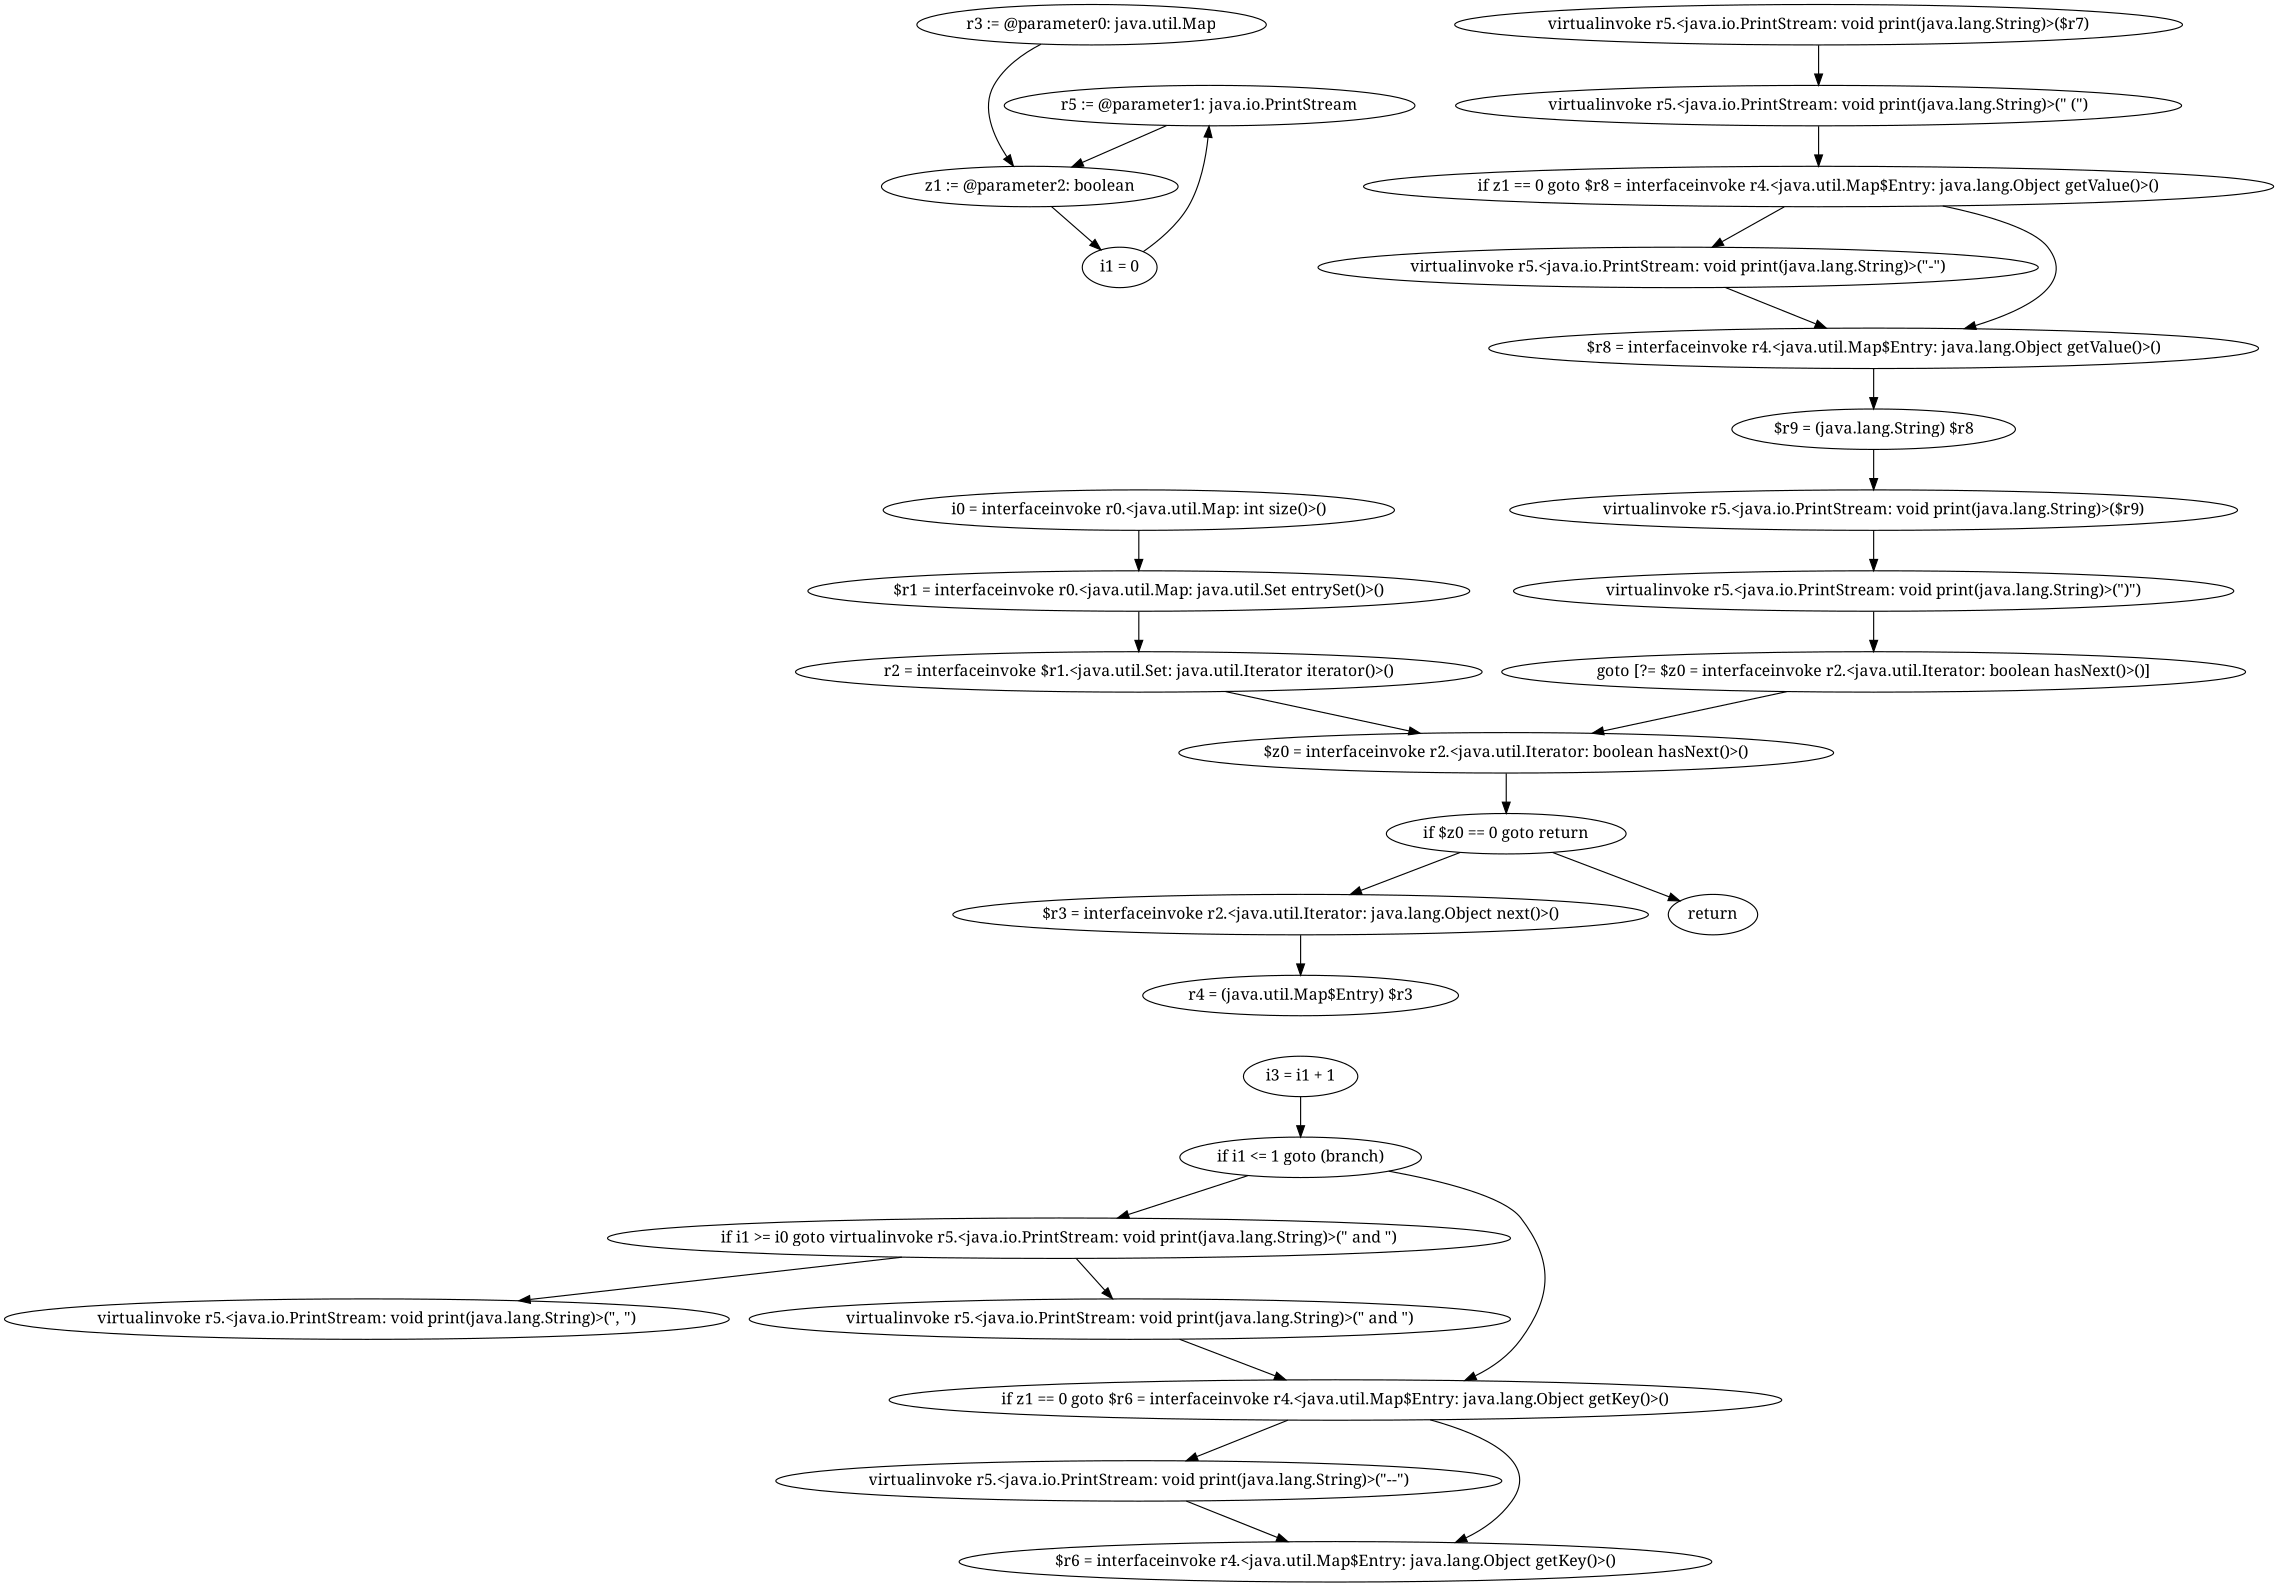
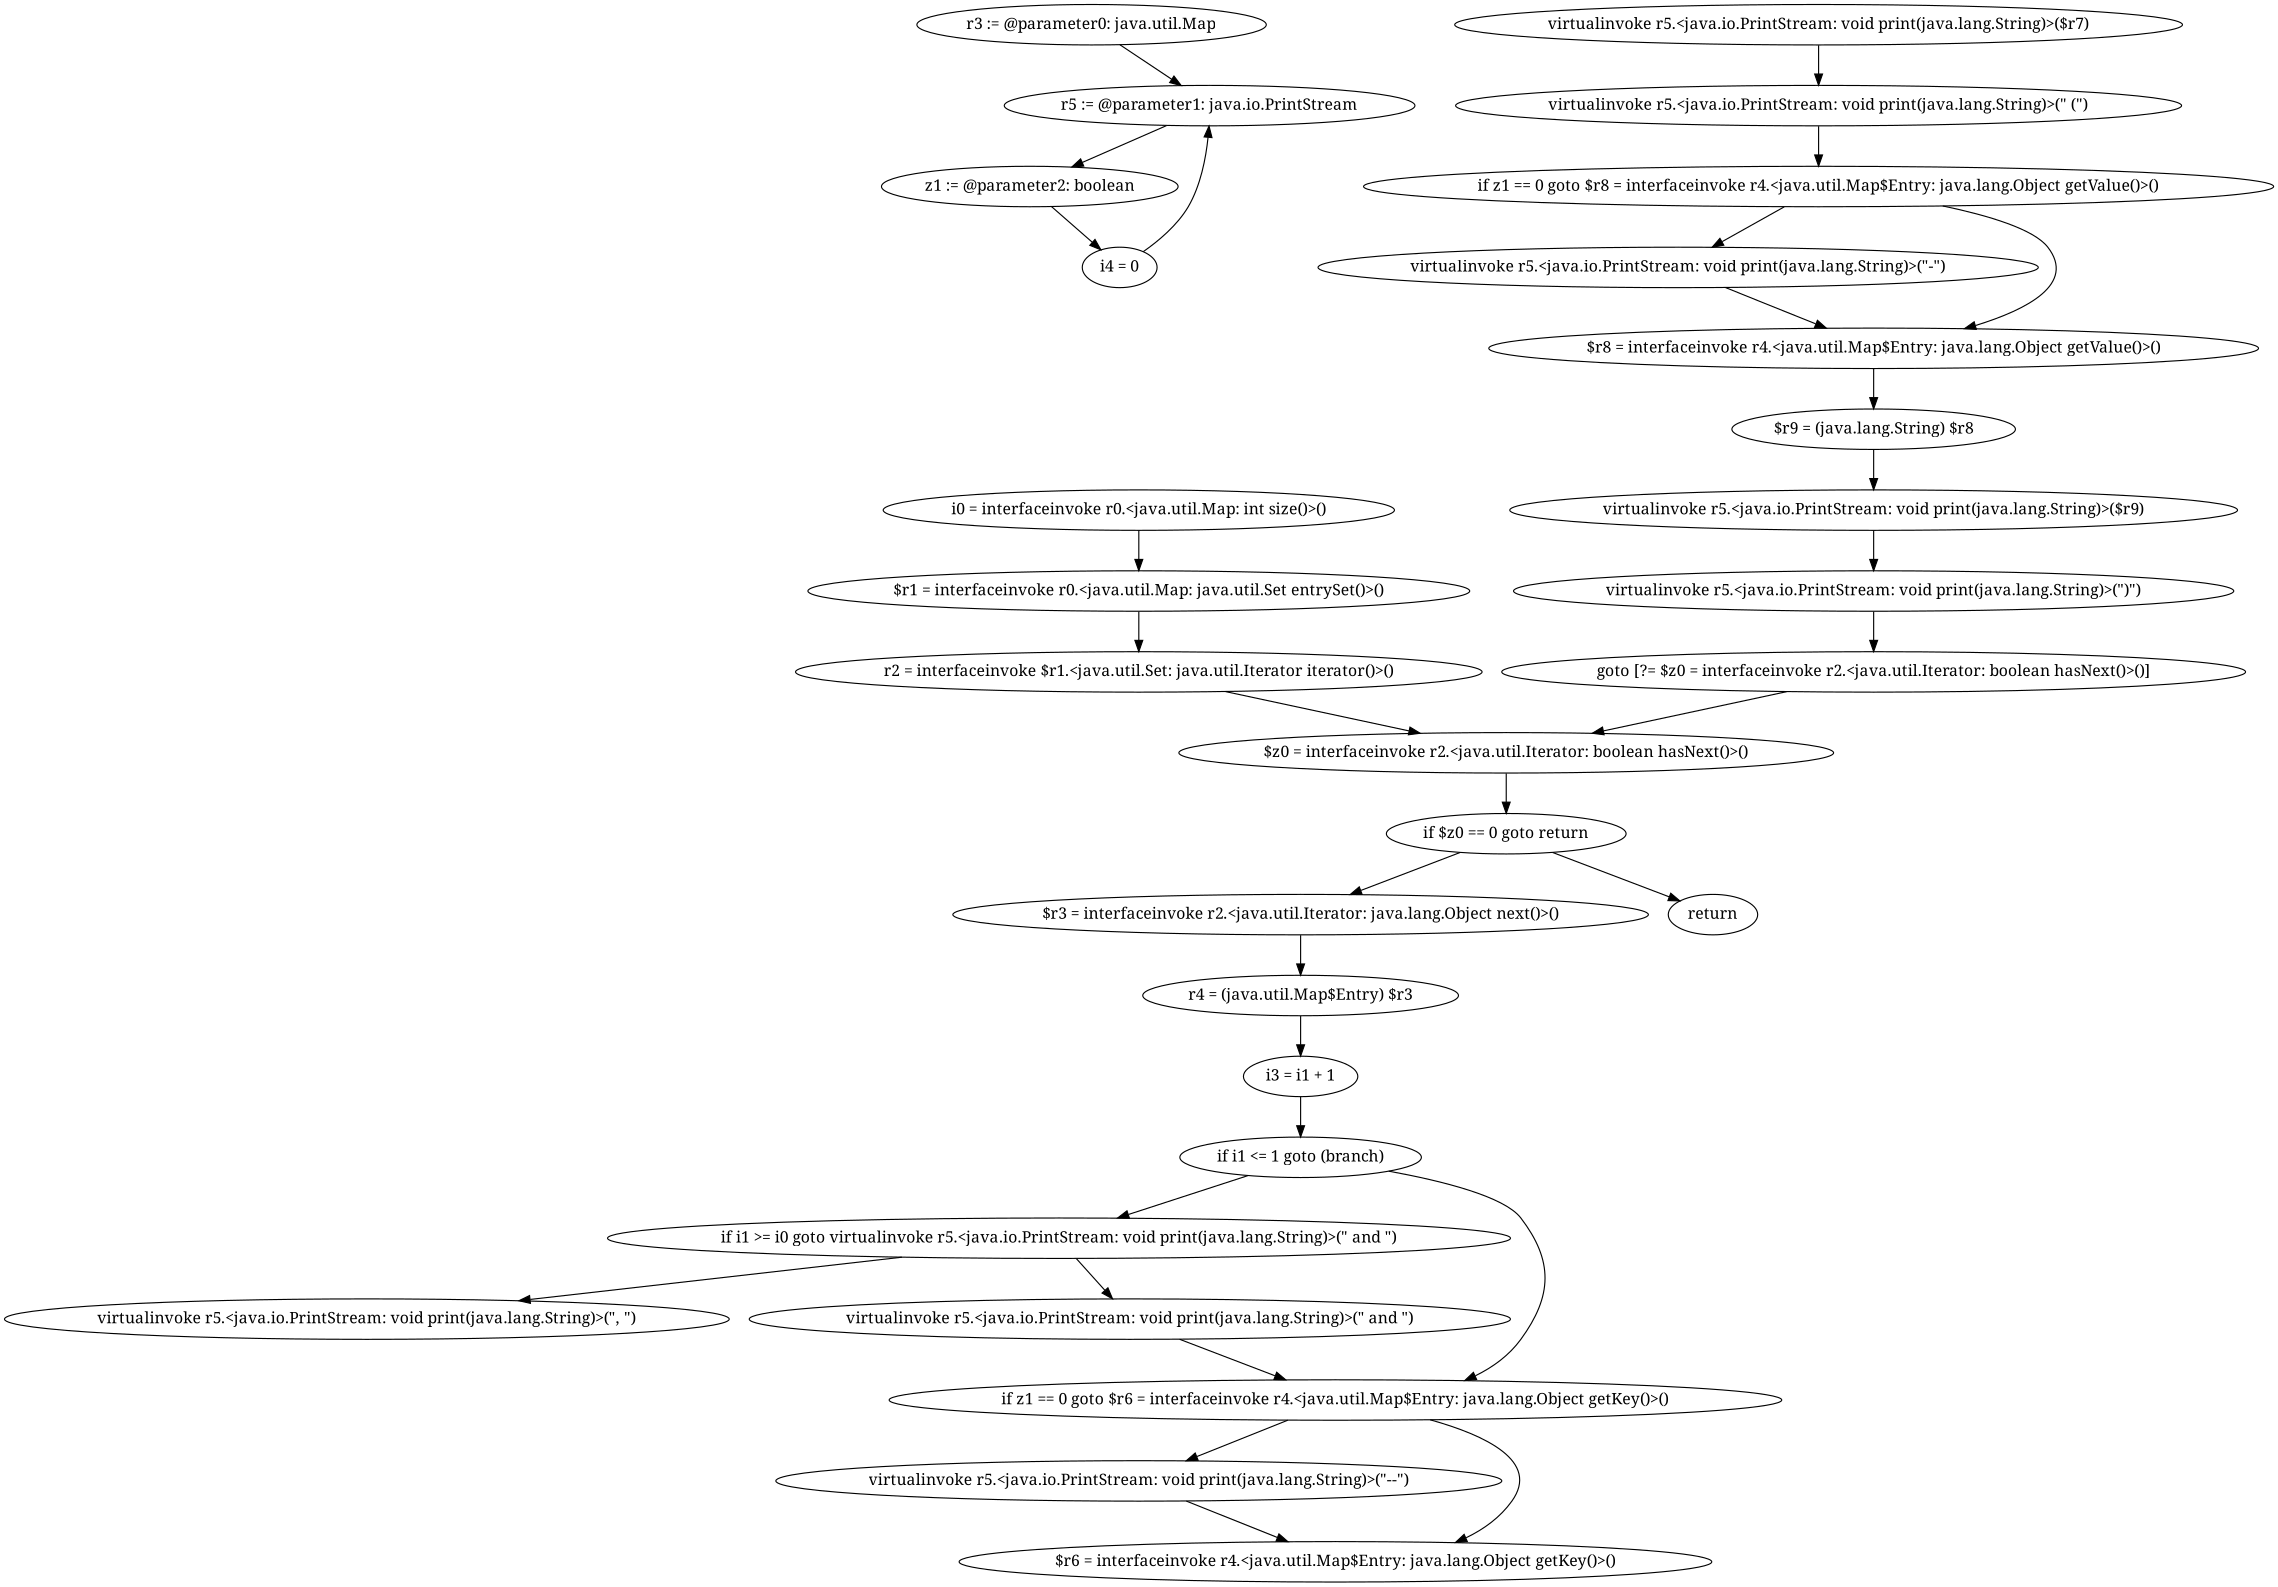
(991, 91) -> (1146, 62)
(1120, 267) -> (1120, 267)
none -> (1301, 1030)
